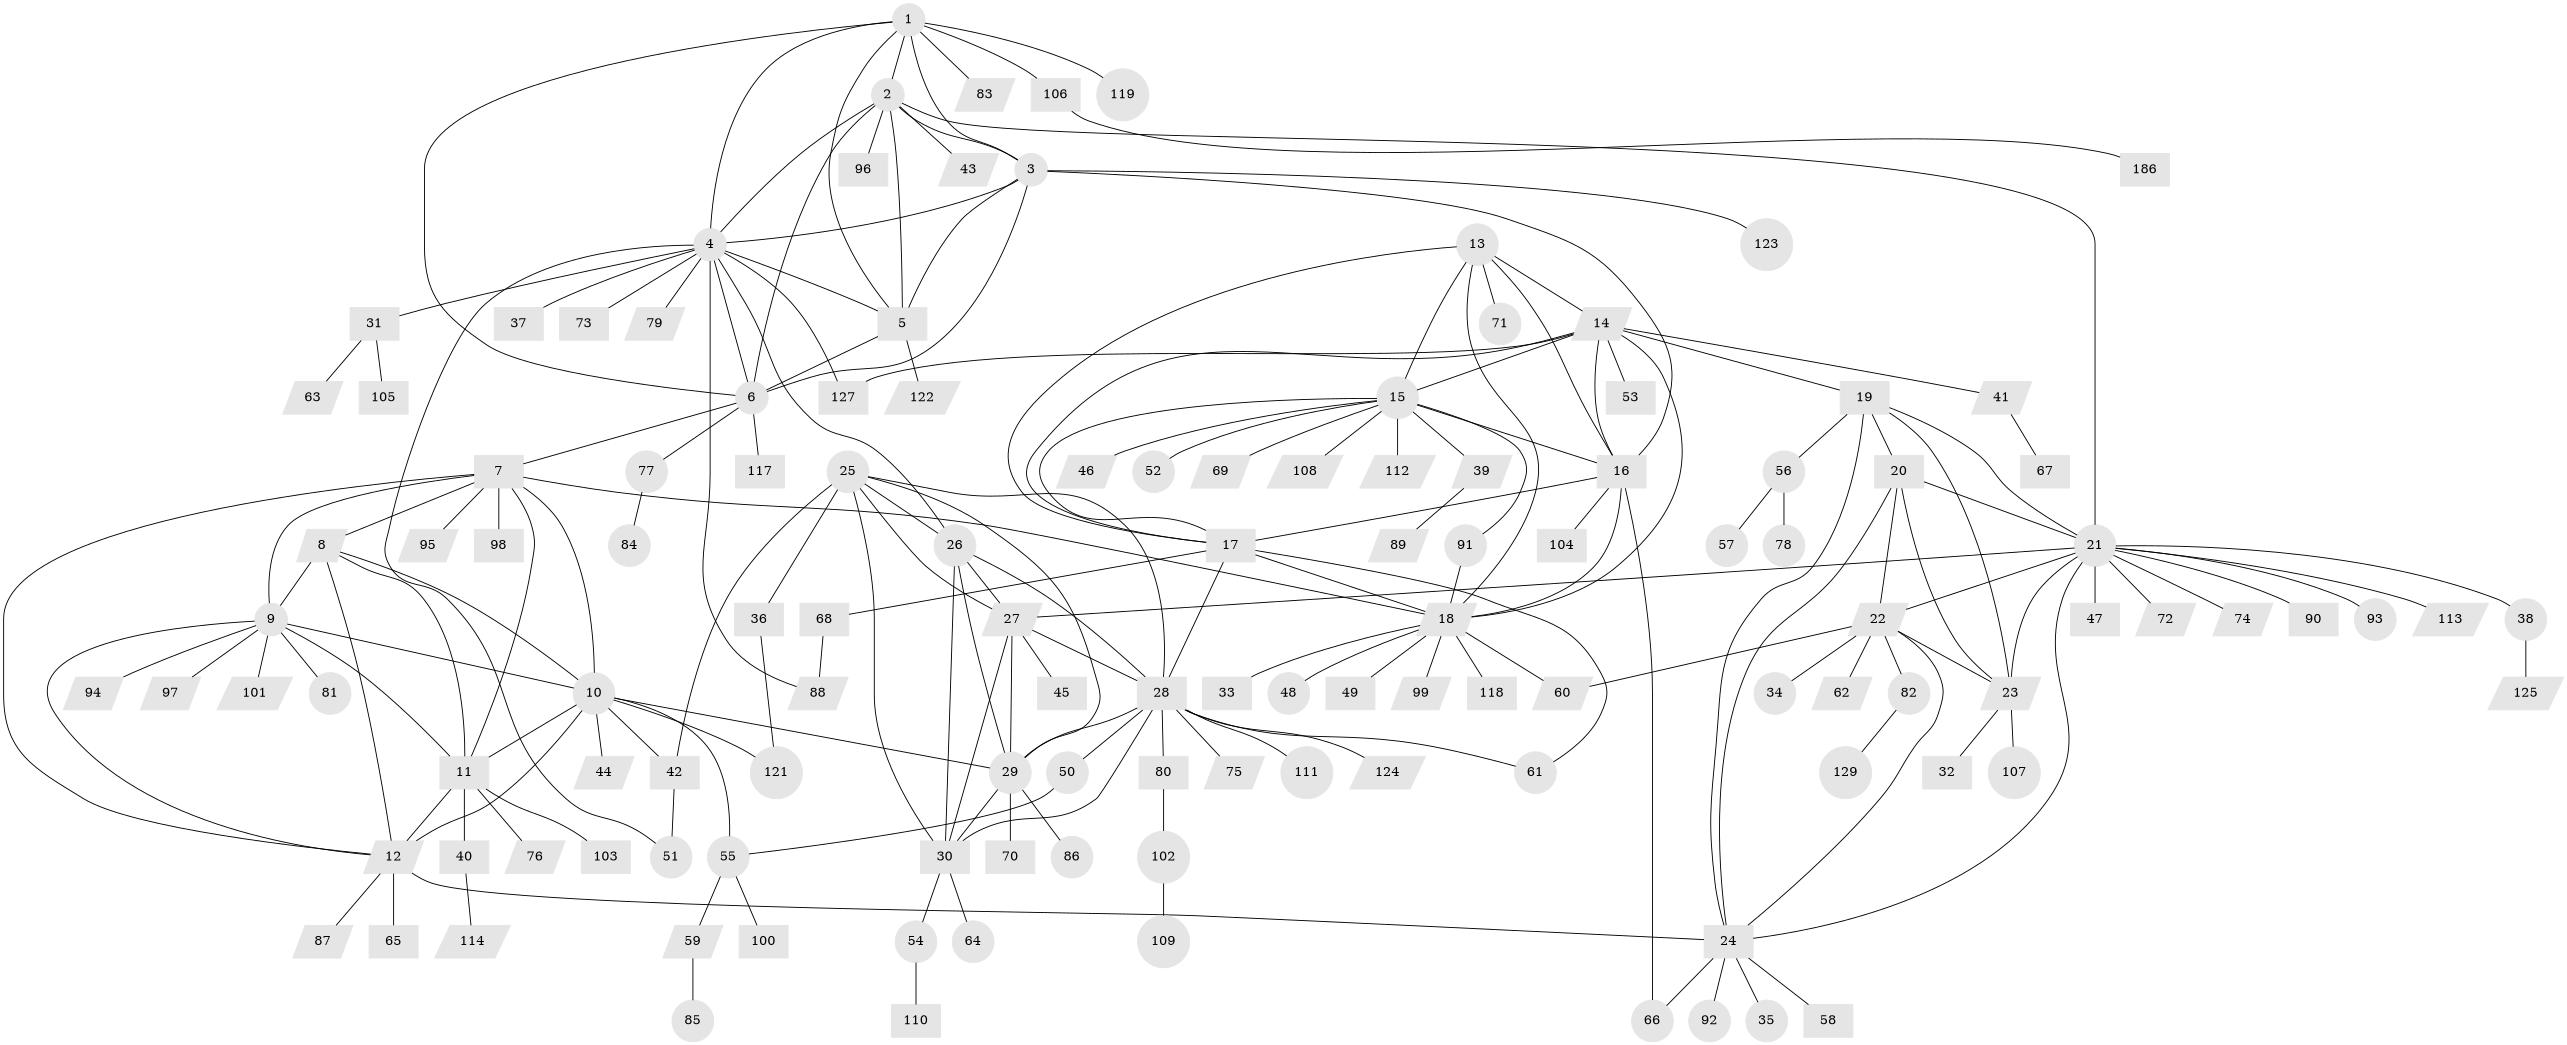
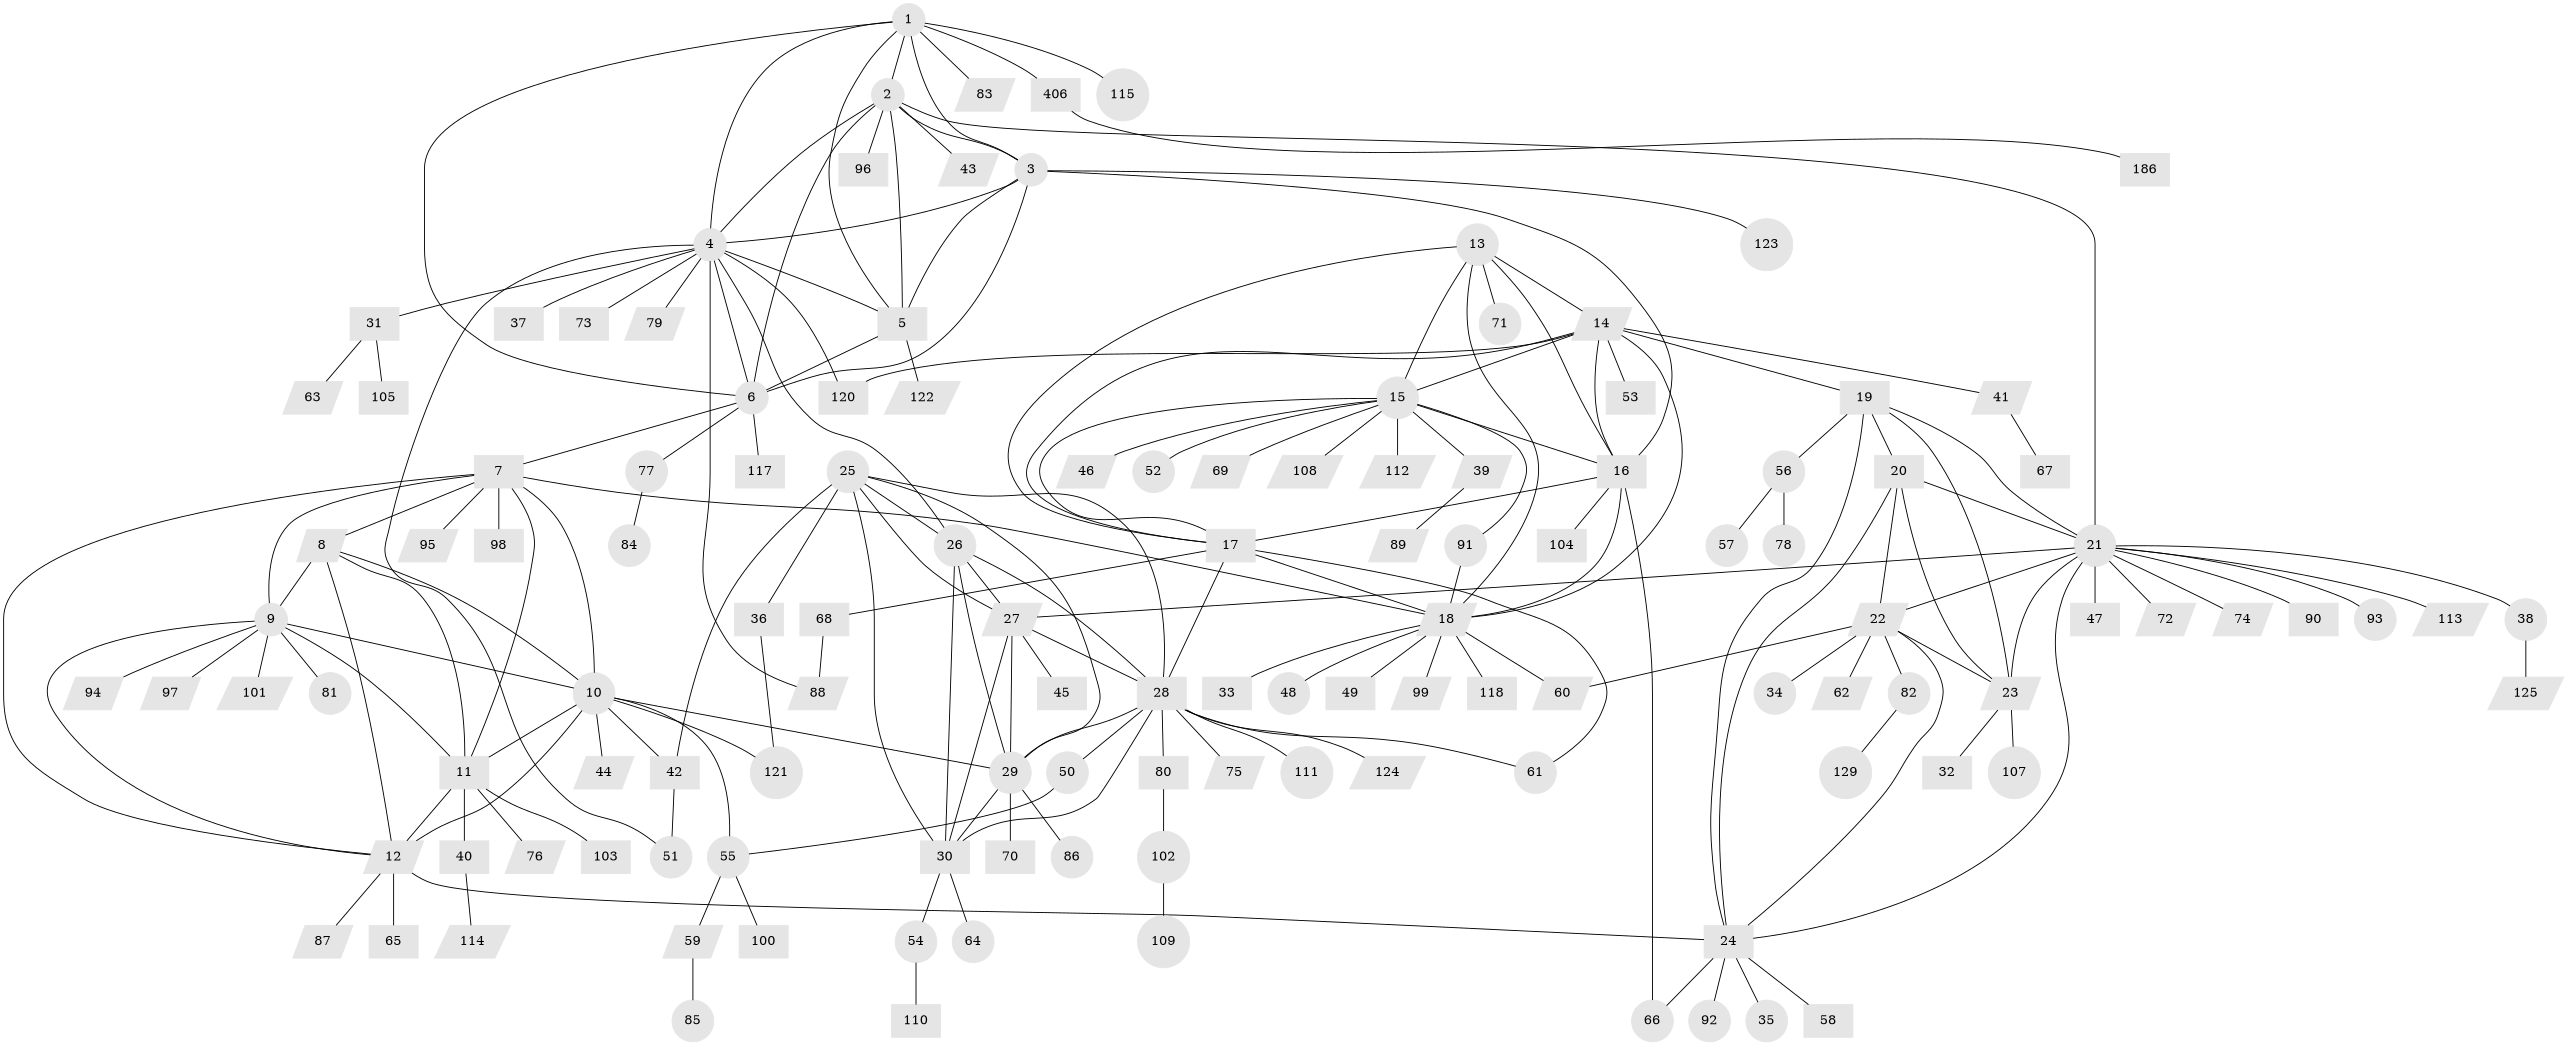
(1056, 95) -> (1056, 95)
(1123, 95) -> (1123, 95)
(843, 398) -> (843, 398)
